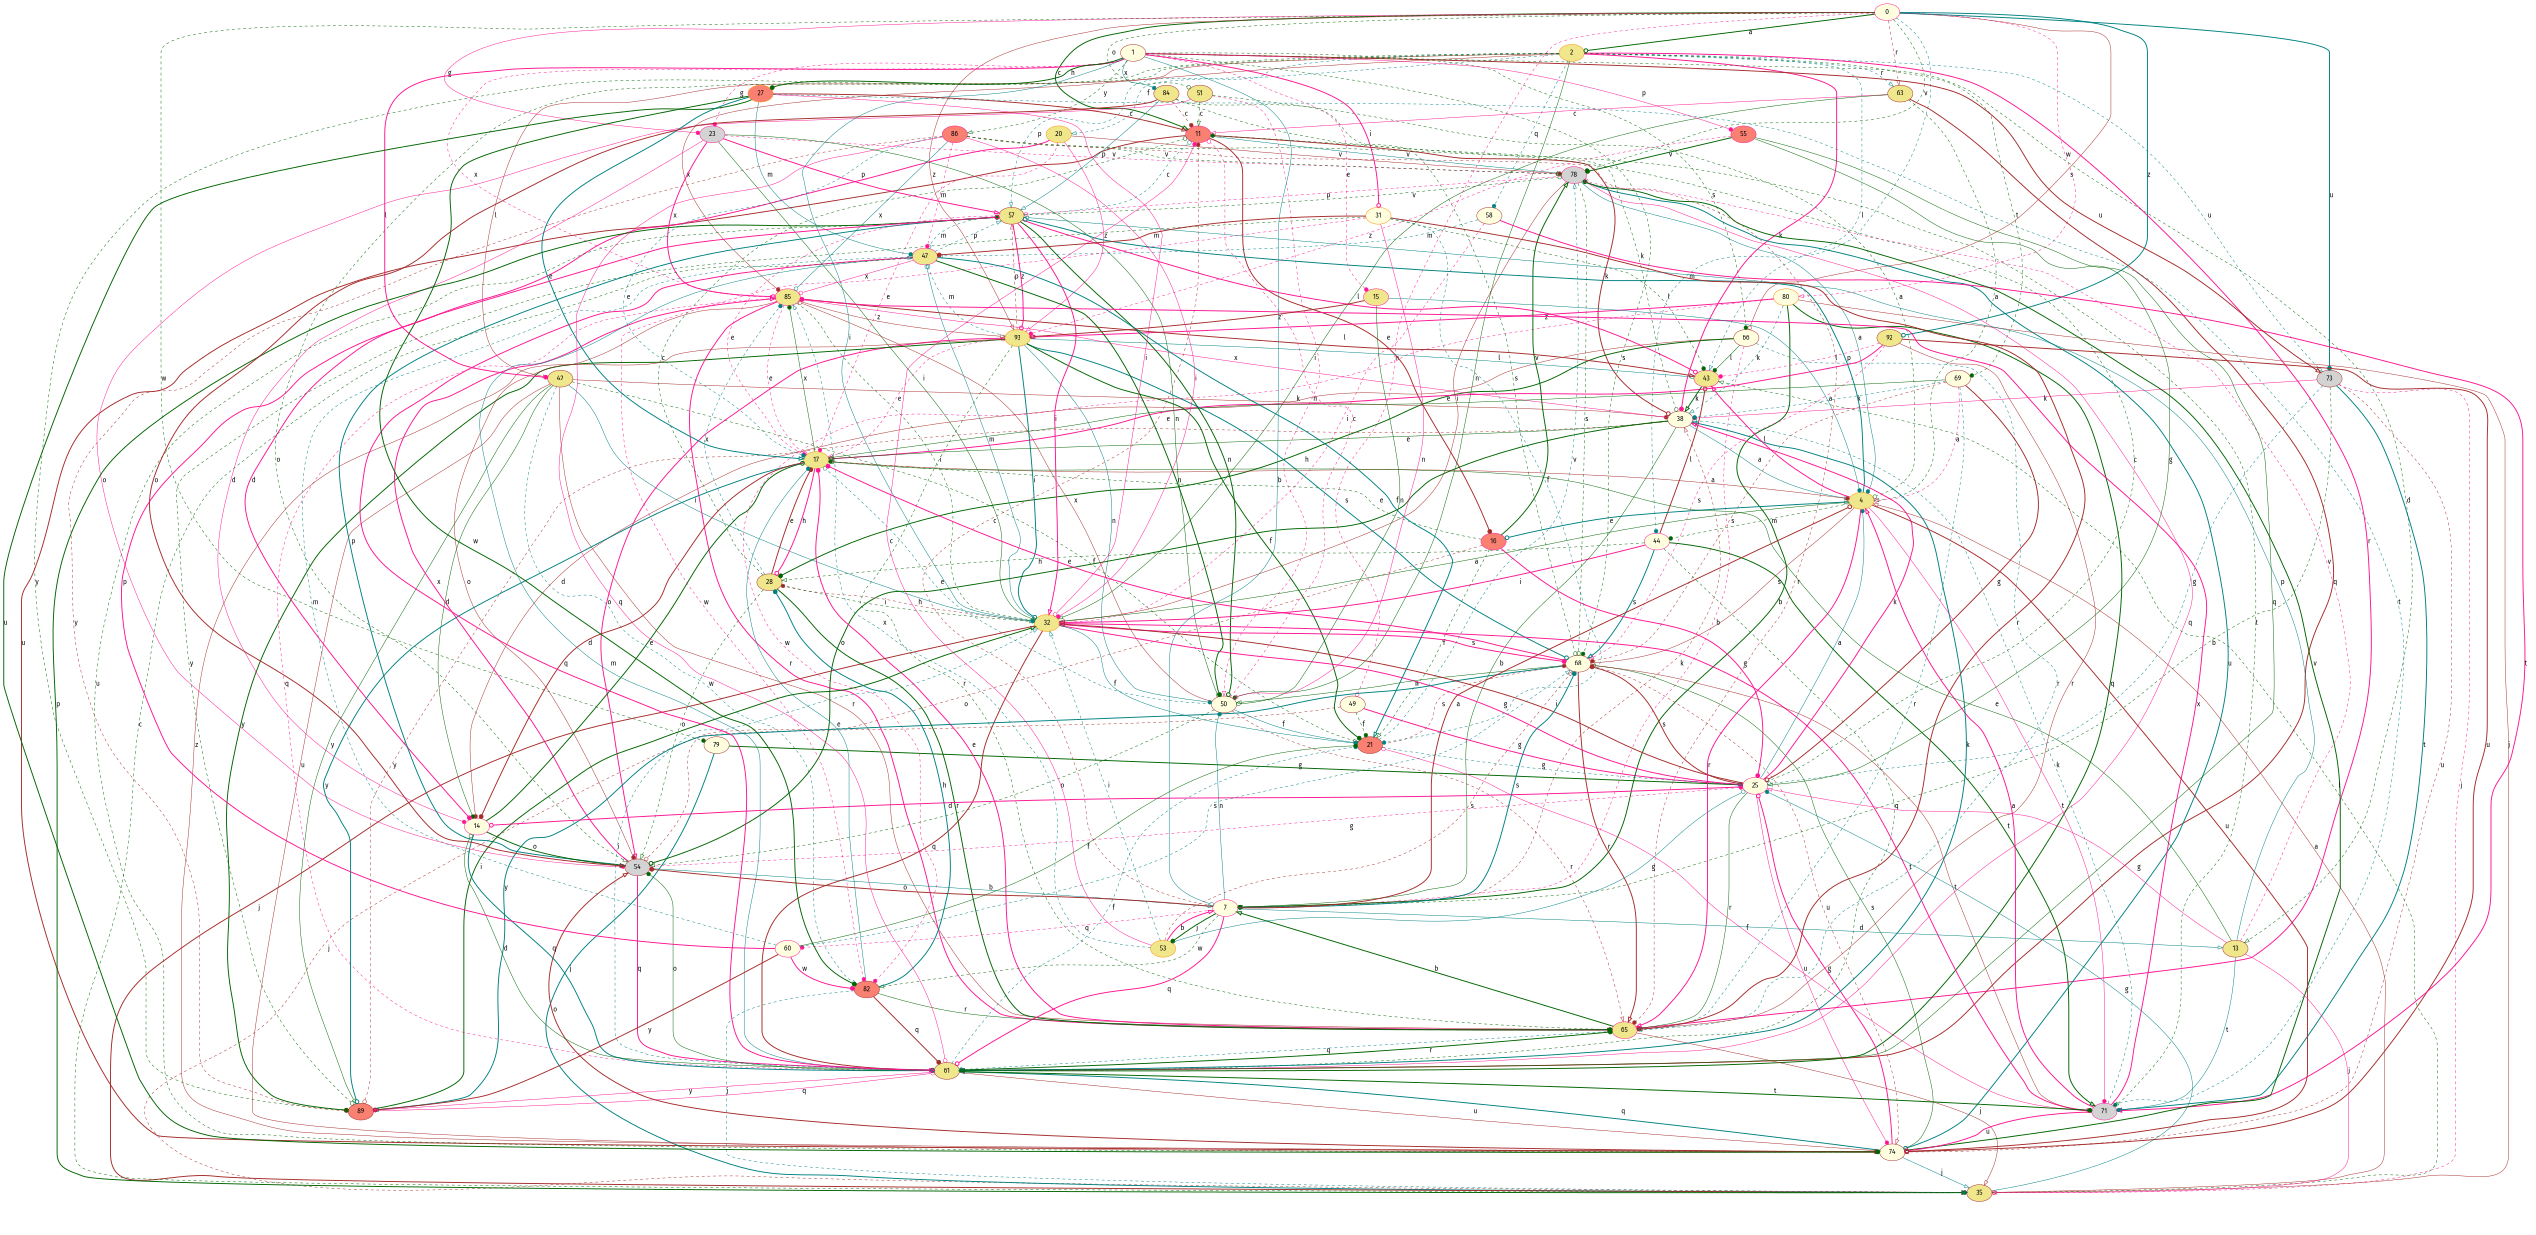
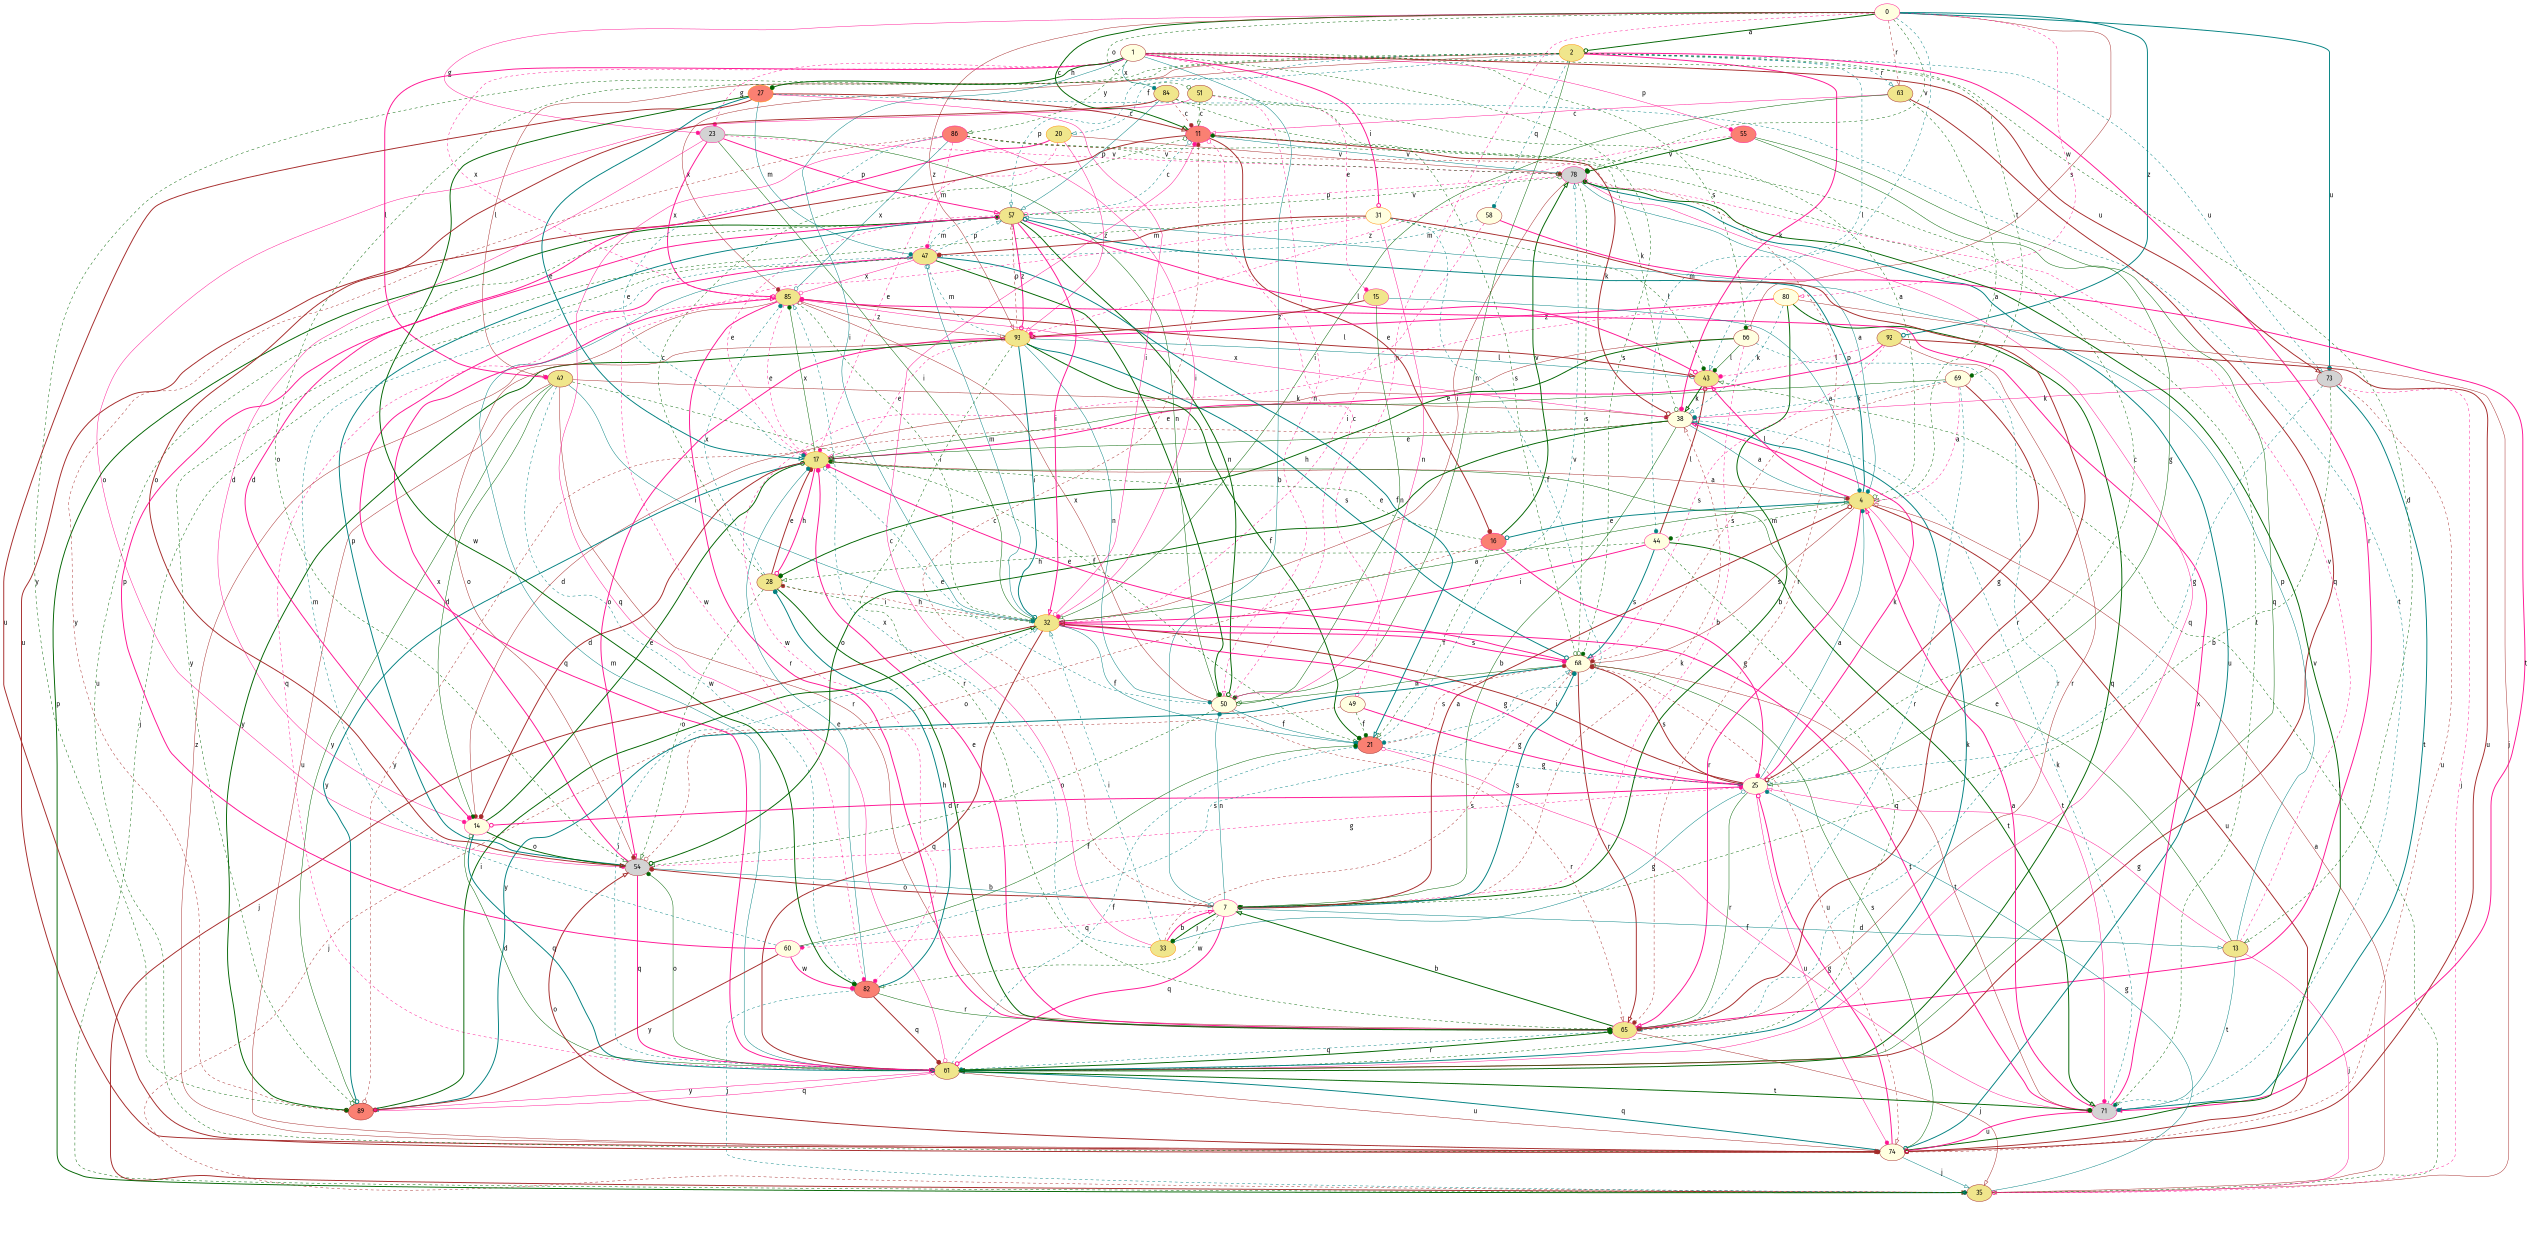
(140, 725) -> (140, 725)
(717, 745) -> none
(1163, 949) -> (1163, 949)
(156, 1104) -> (156, 1104)
